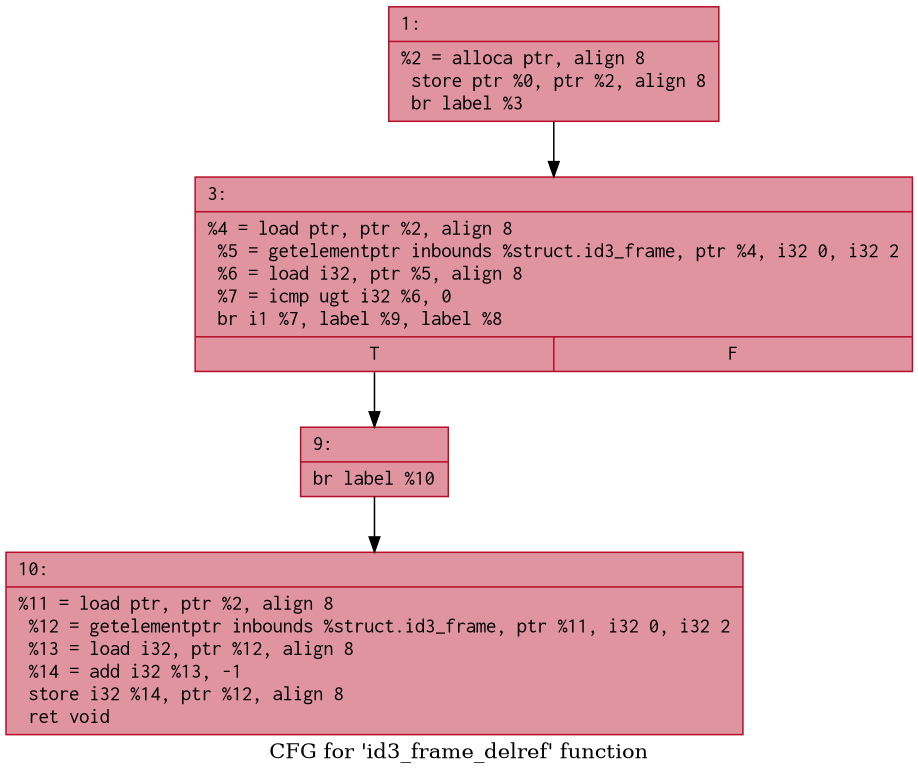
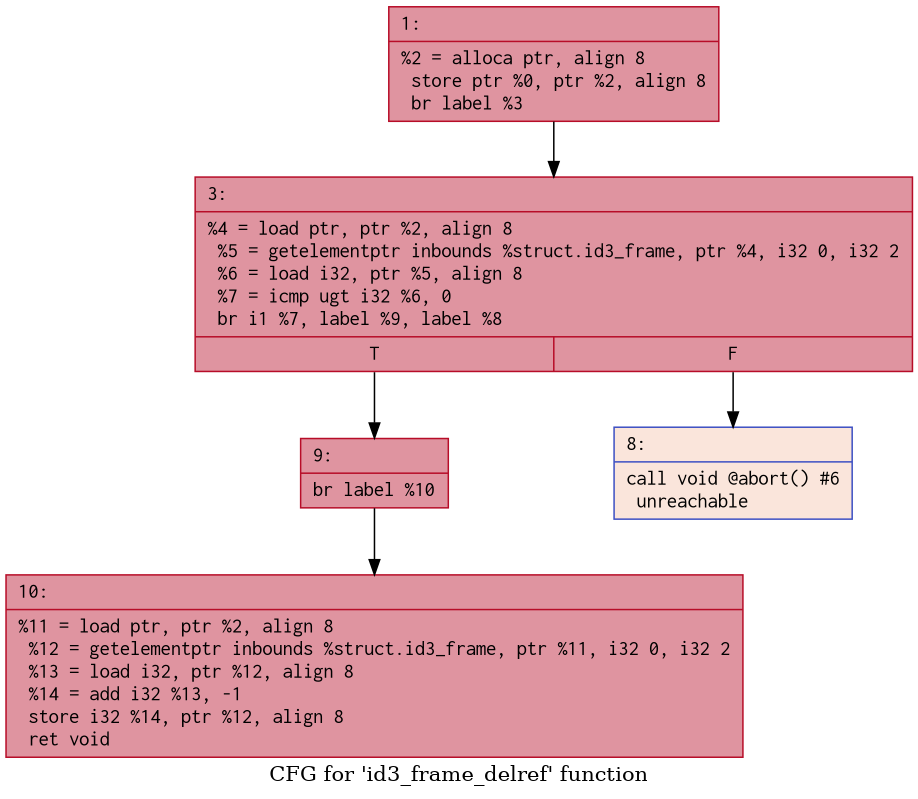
none -> (733, 473)
